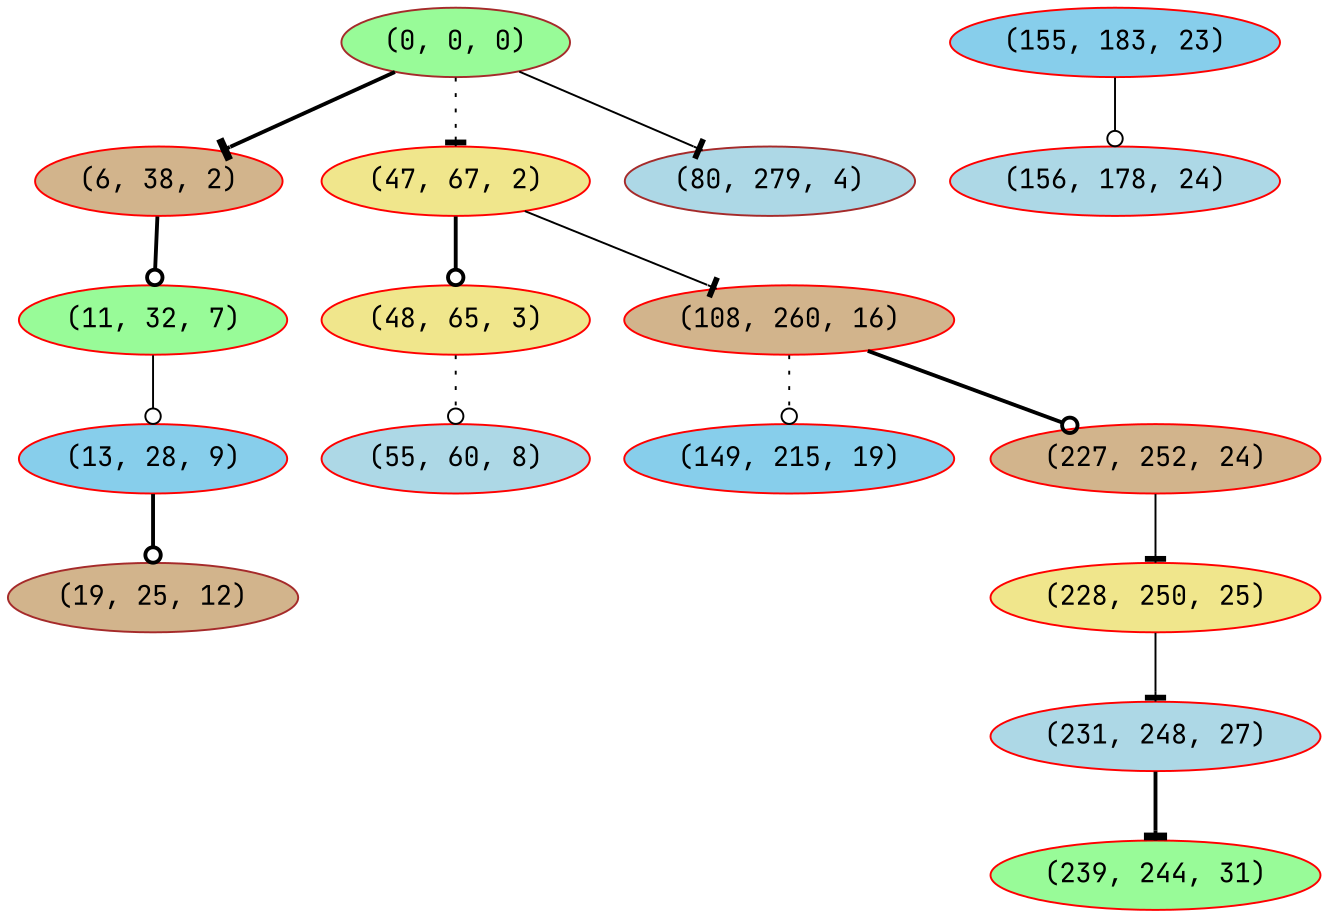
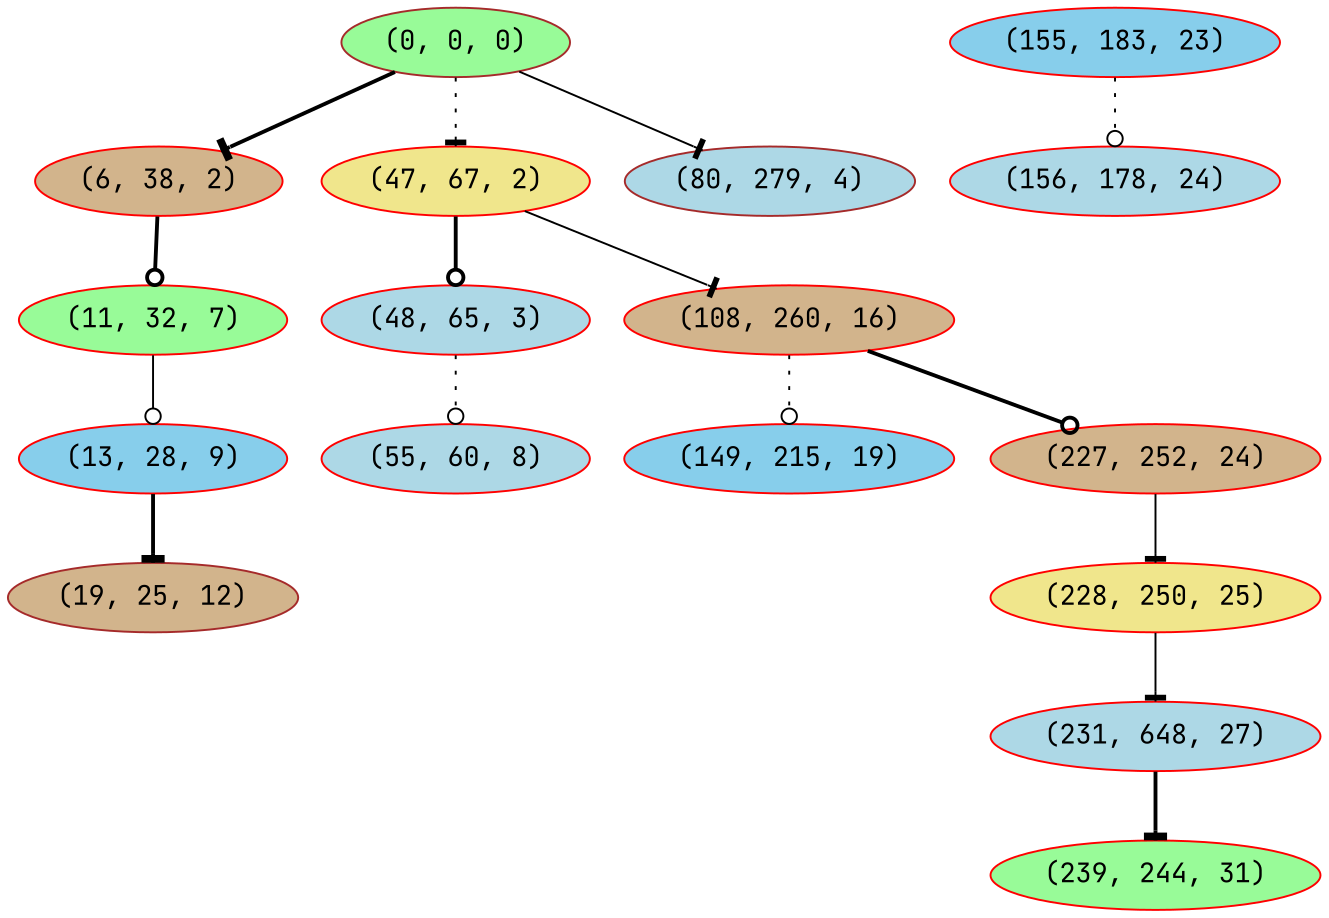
(1115, 104) -> (1115, 104)
(456, 320) -> (456, 320)
(153, 521) -> (153, 524)
(1155, 736) -> (1155, 736)
